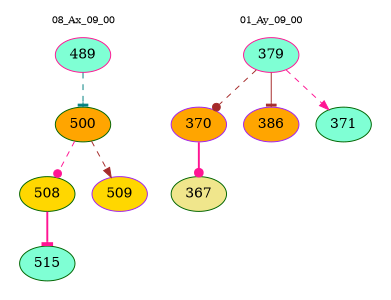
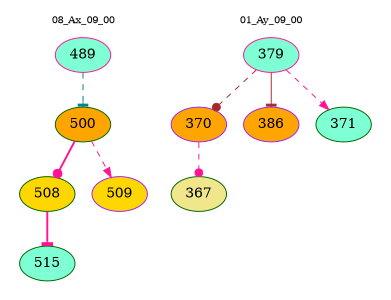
(99, 155) -> (99, 155)
(199, 155) -> (199, 155)
(67, 156) -> (67, 156)
